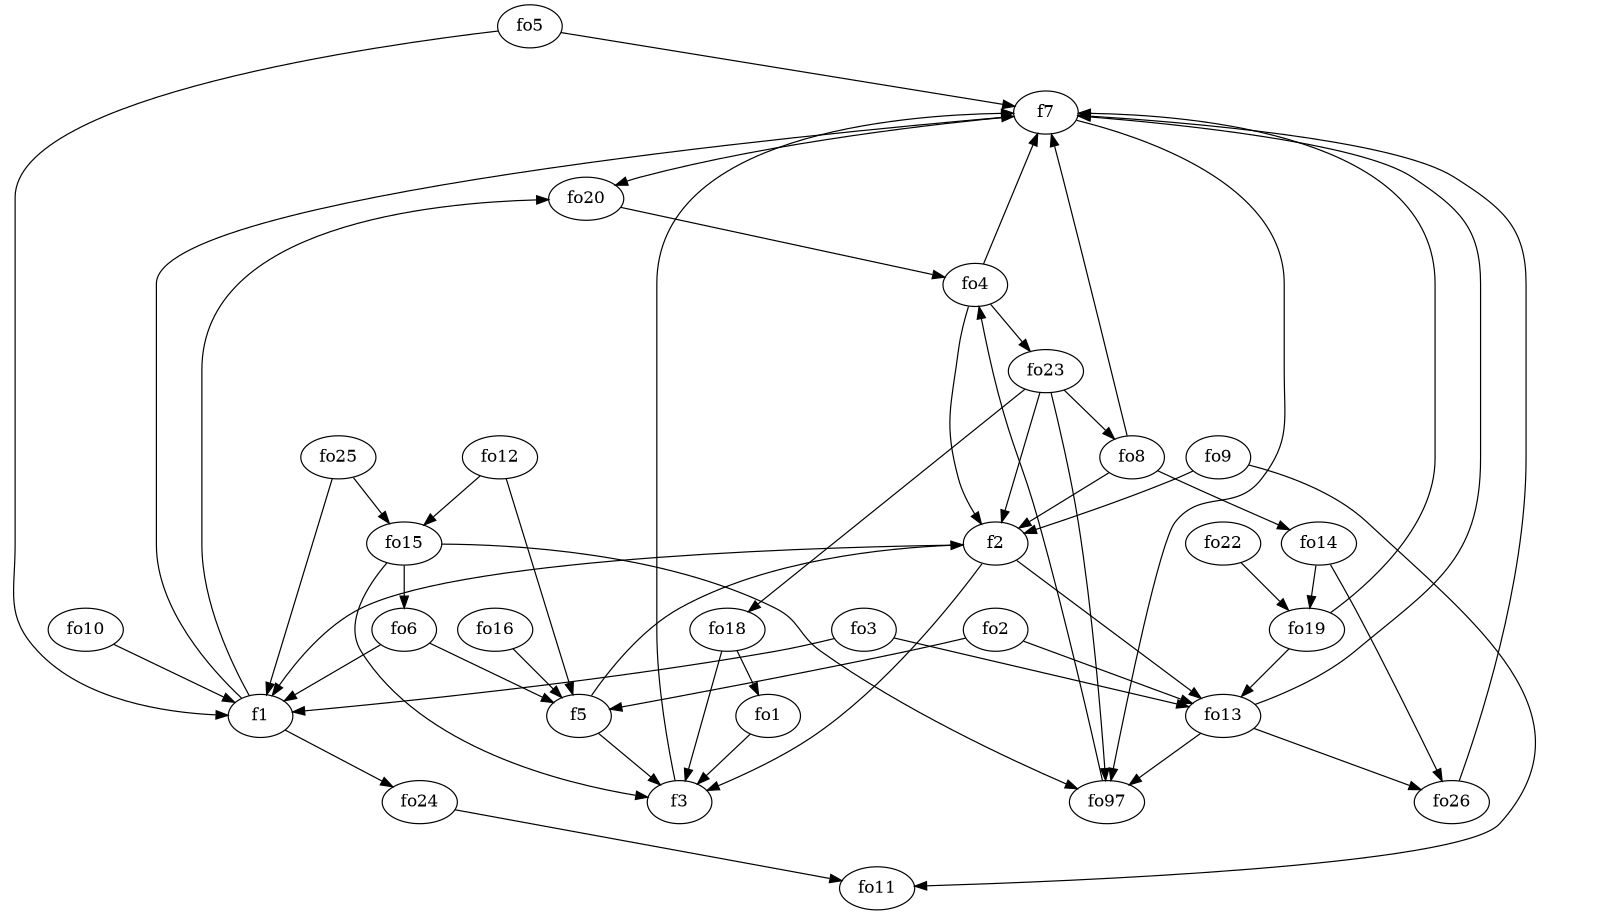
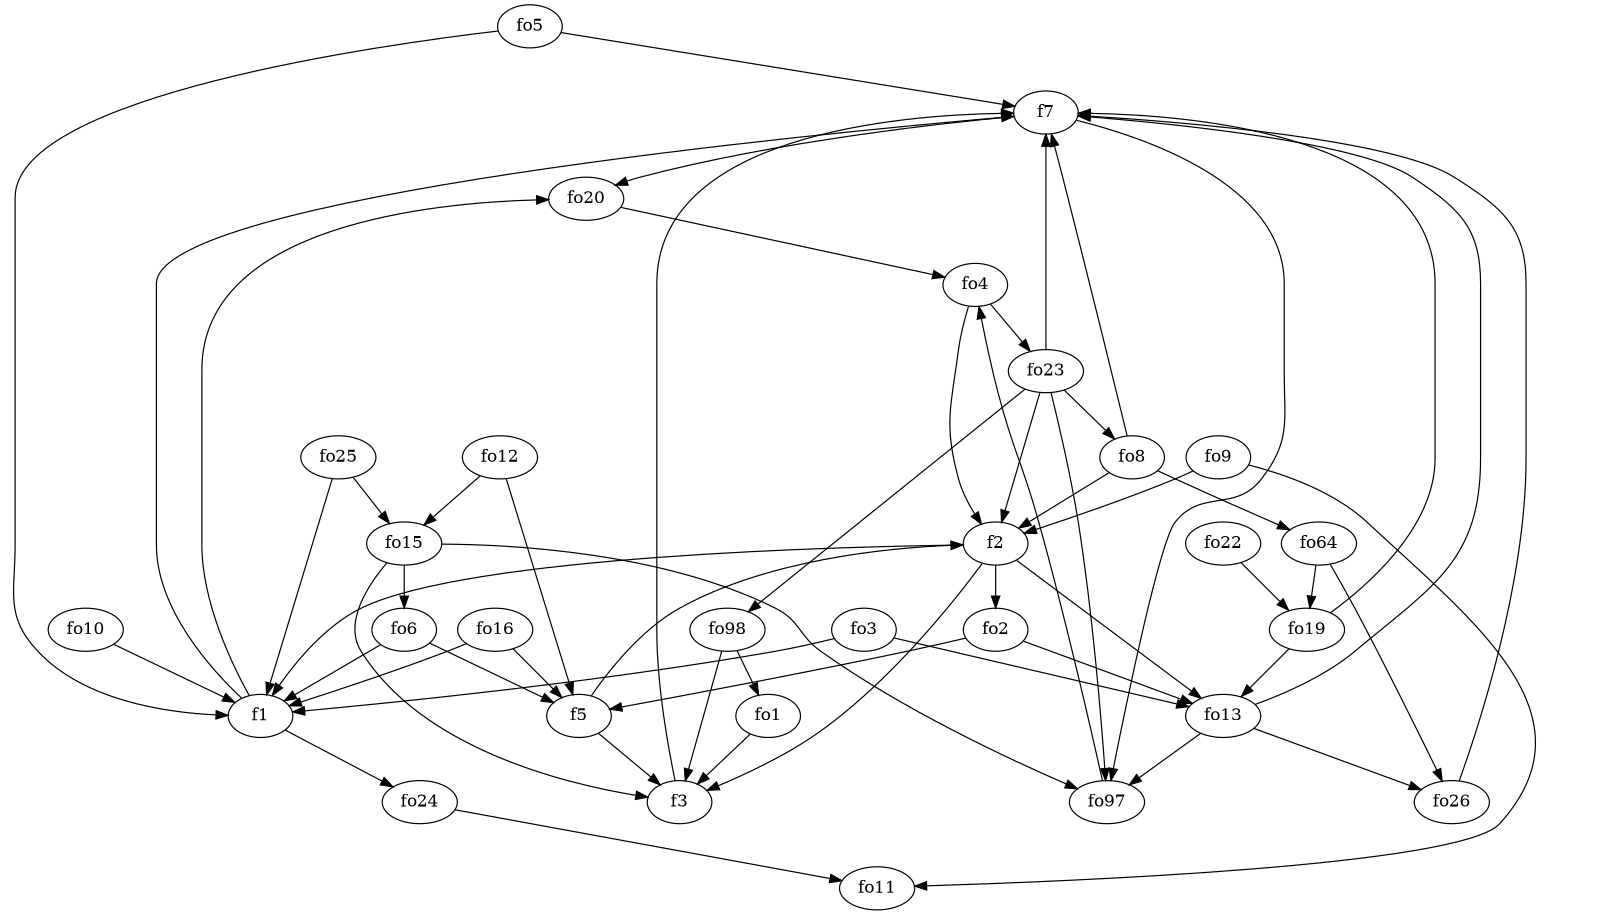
(1008, 204) -> (1046, 248)
(1319, 544) -> (1319, 544)
none -> (996, 581)
(727, 630) -> (727, 630)
none -> (388, 673)
